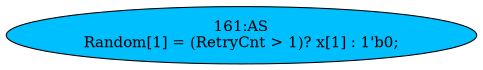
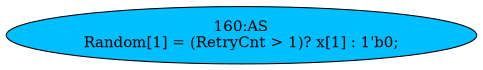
(241, 35) -> (241, 35)
